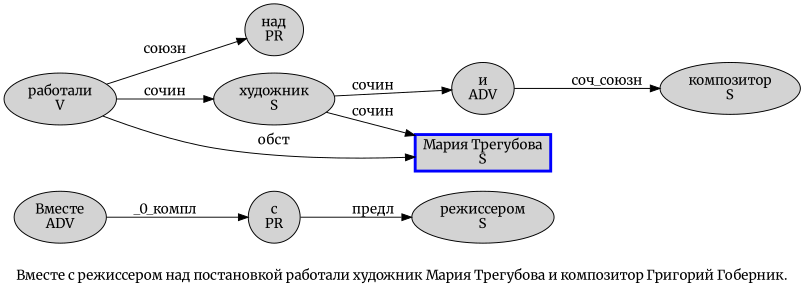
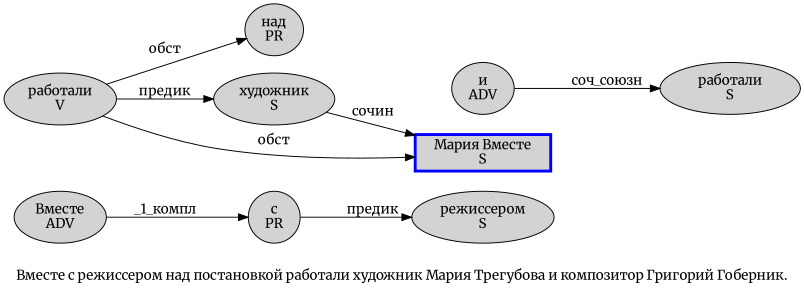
(165, 49) -> (165, 49)
(730, 88) -> (730, 88)
(165, 92) -> (165, 92)
(388, 93) -> none
(483, 153) -> (483, 153)
(165, 210) -> (165, 210)
(373, 210) -> (373, 210)
